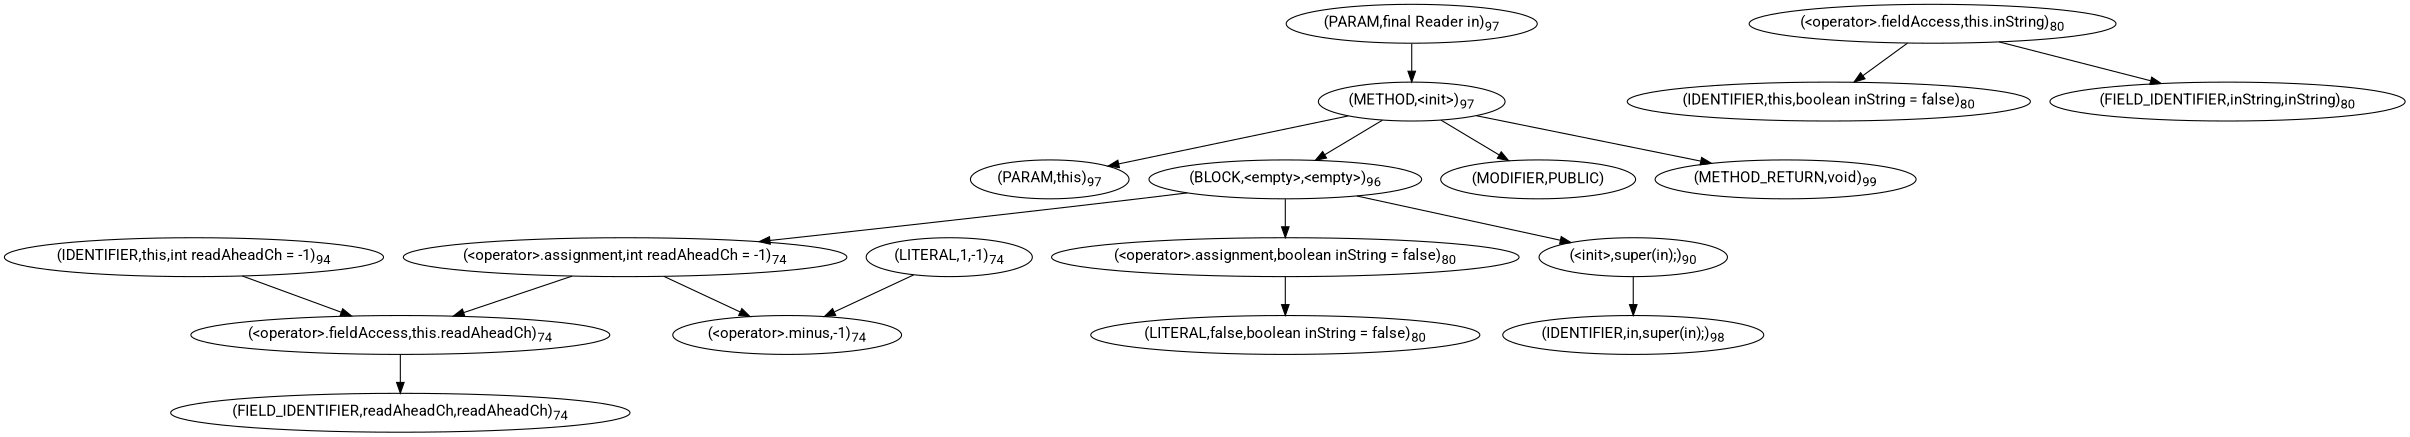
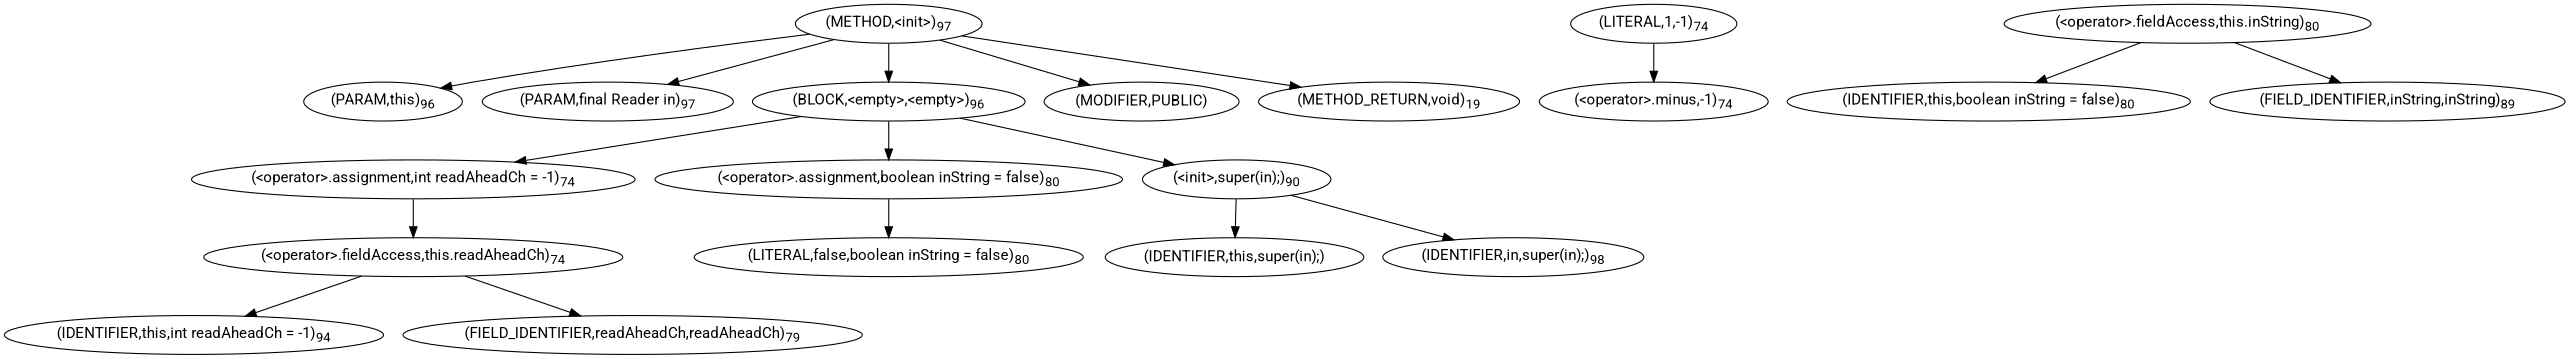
(1412, 57) -> (756, 61)
(2348, 100) -> (2508, 100)
(1095, 178) -> (428, 100)
(1870, 178) -> (1473, 100)
none -> (1235, 257)
(292, 294) -> (309, 294)
(702, 294) -> none
(561, 411) -> (793, 333)
